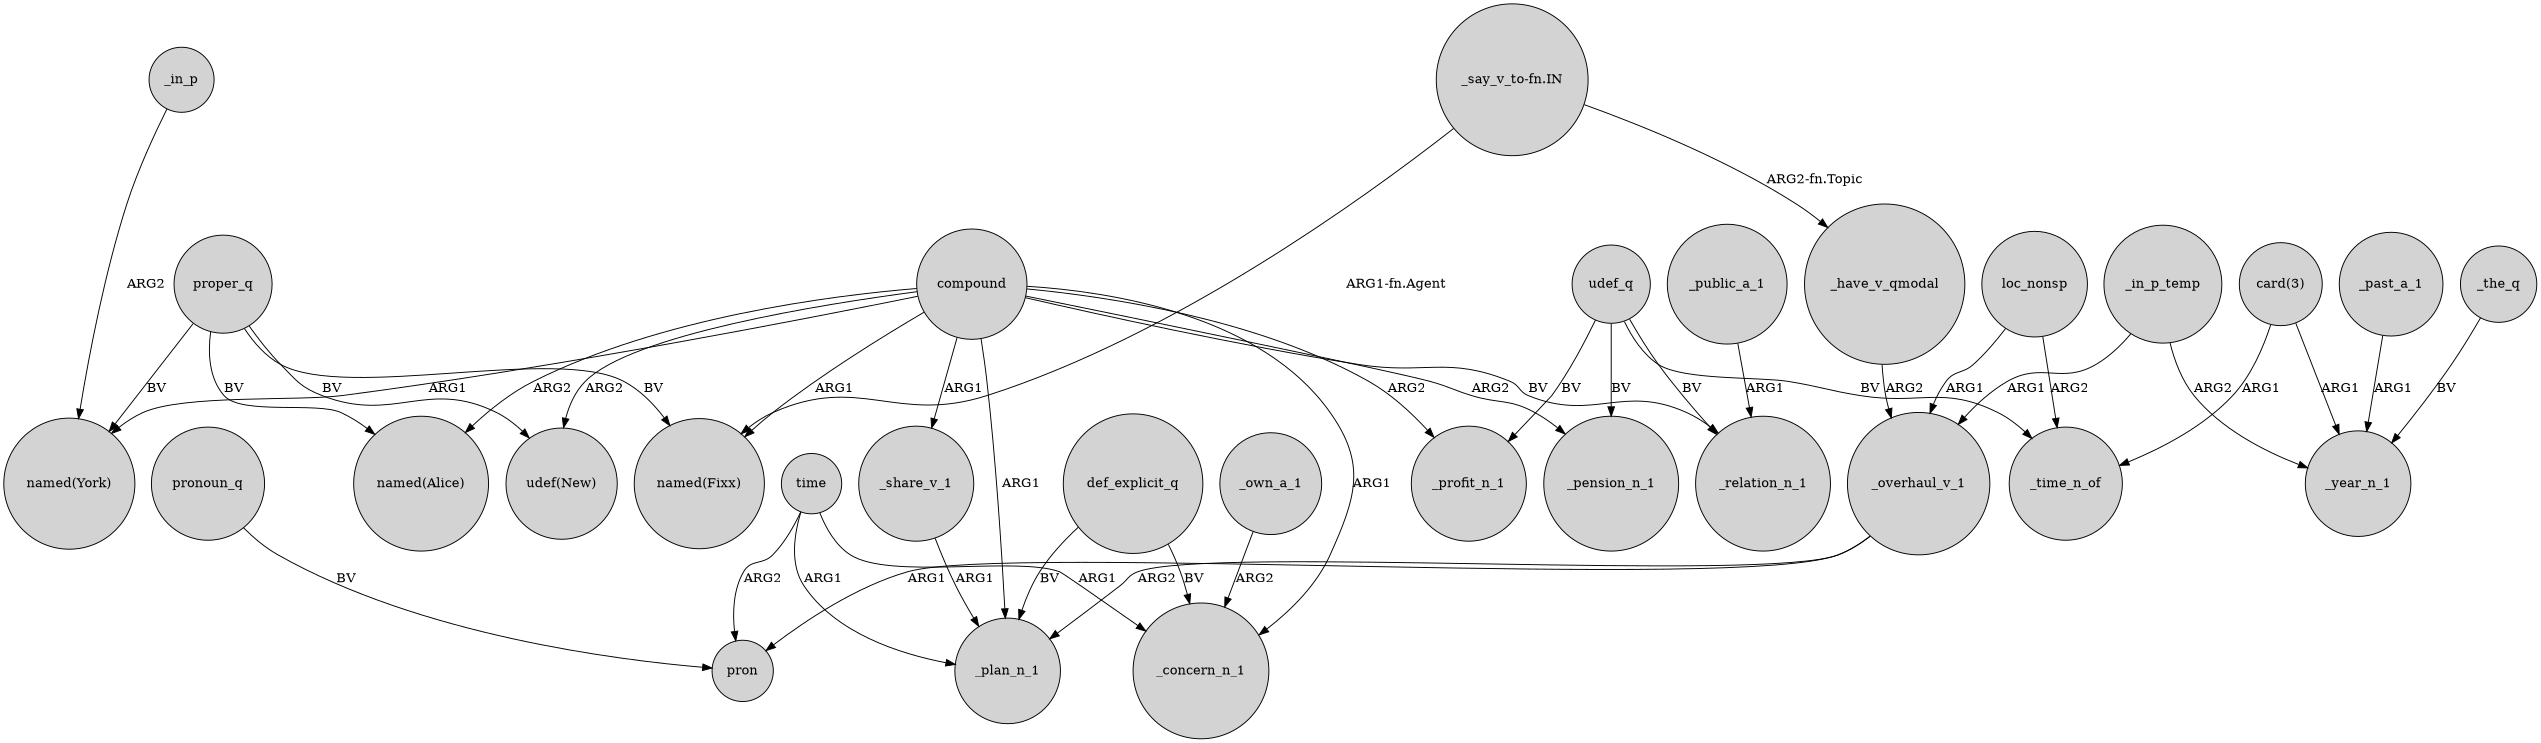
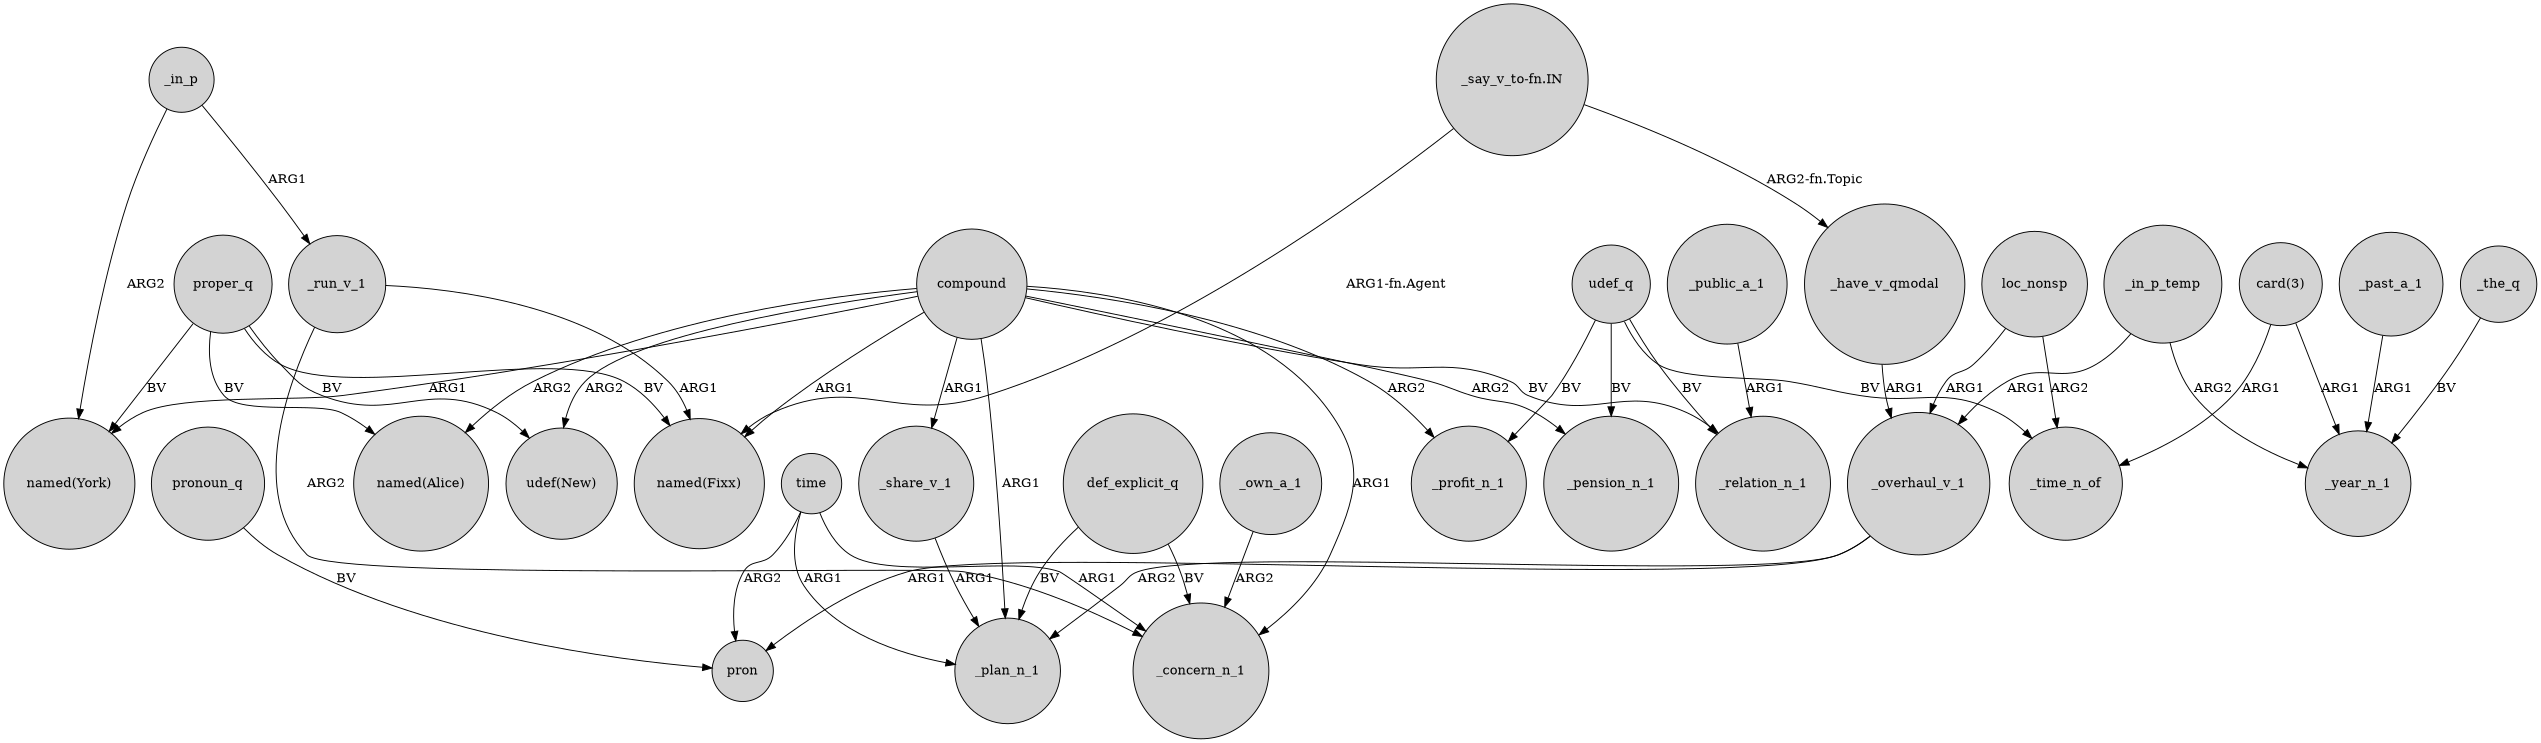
none -> (337, 284)
(1905, 389) -> (1905, 389)
